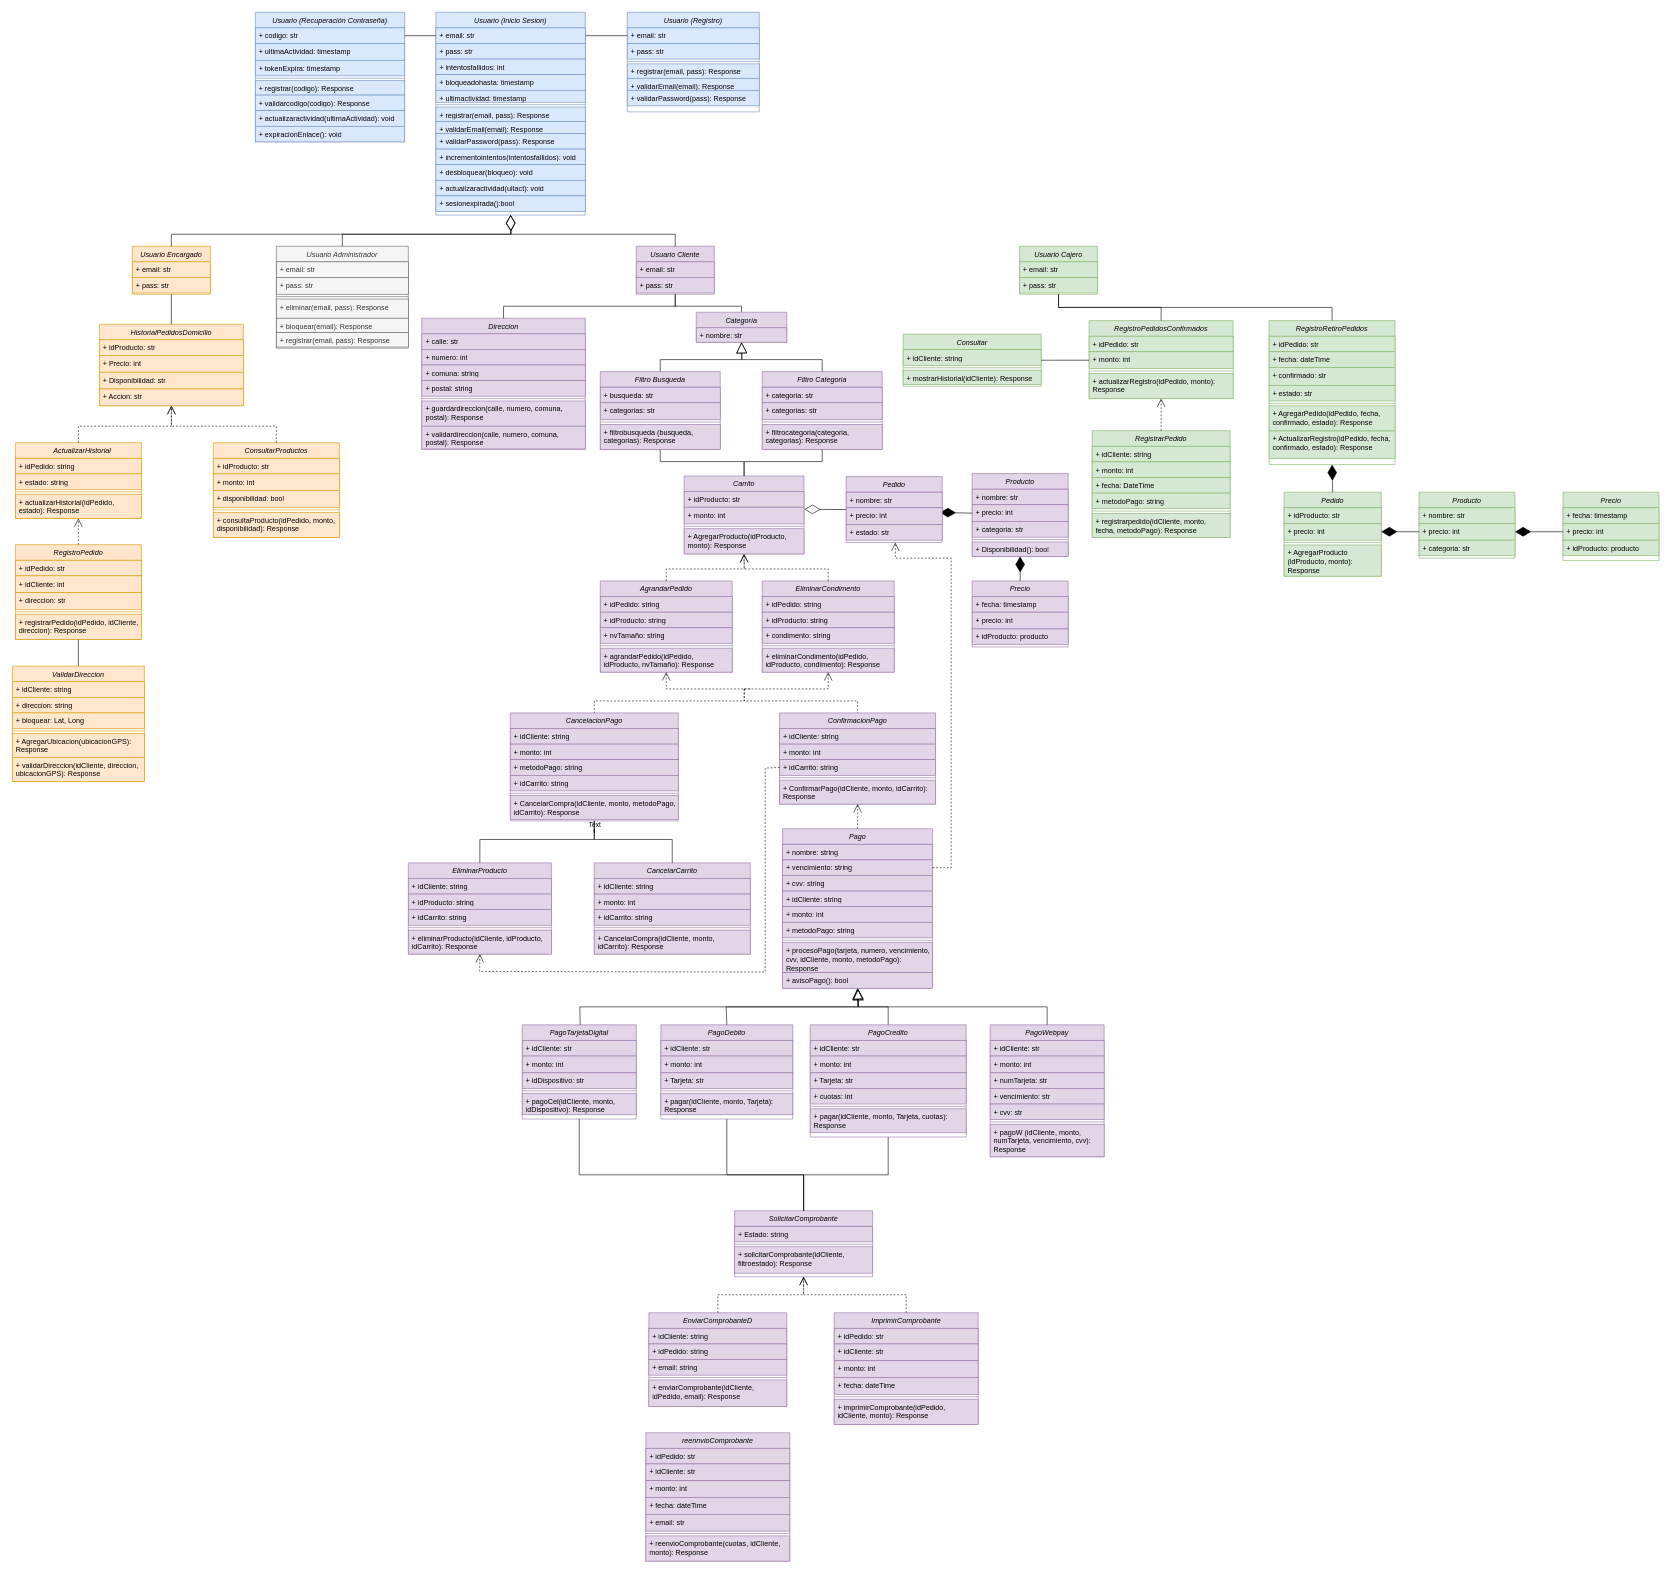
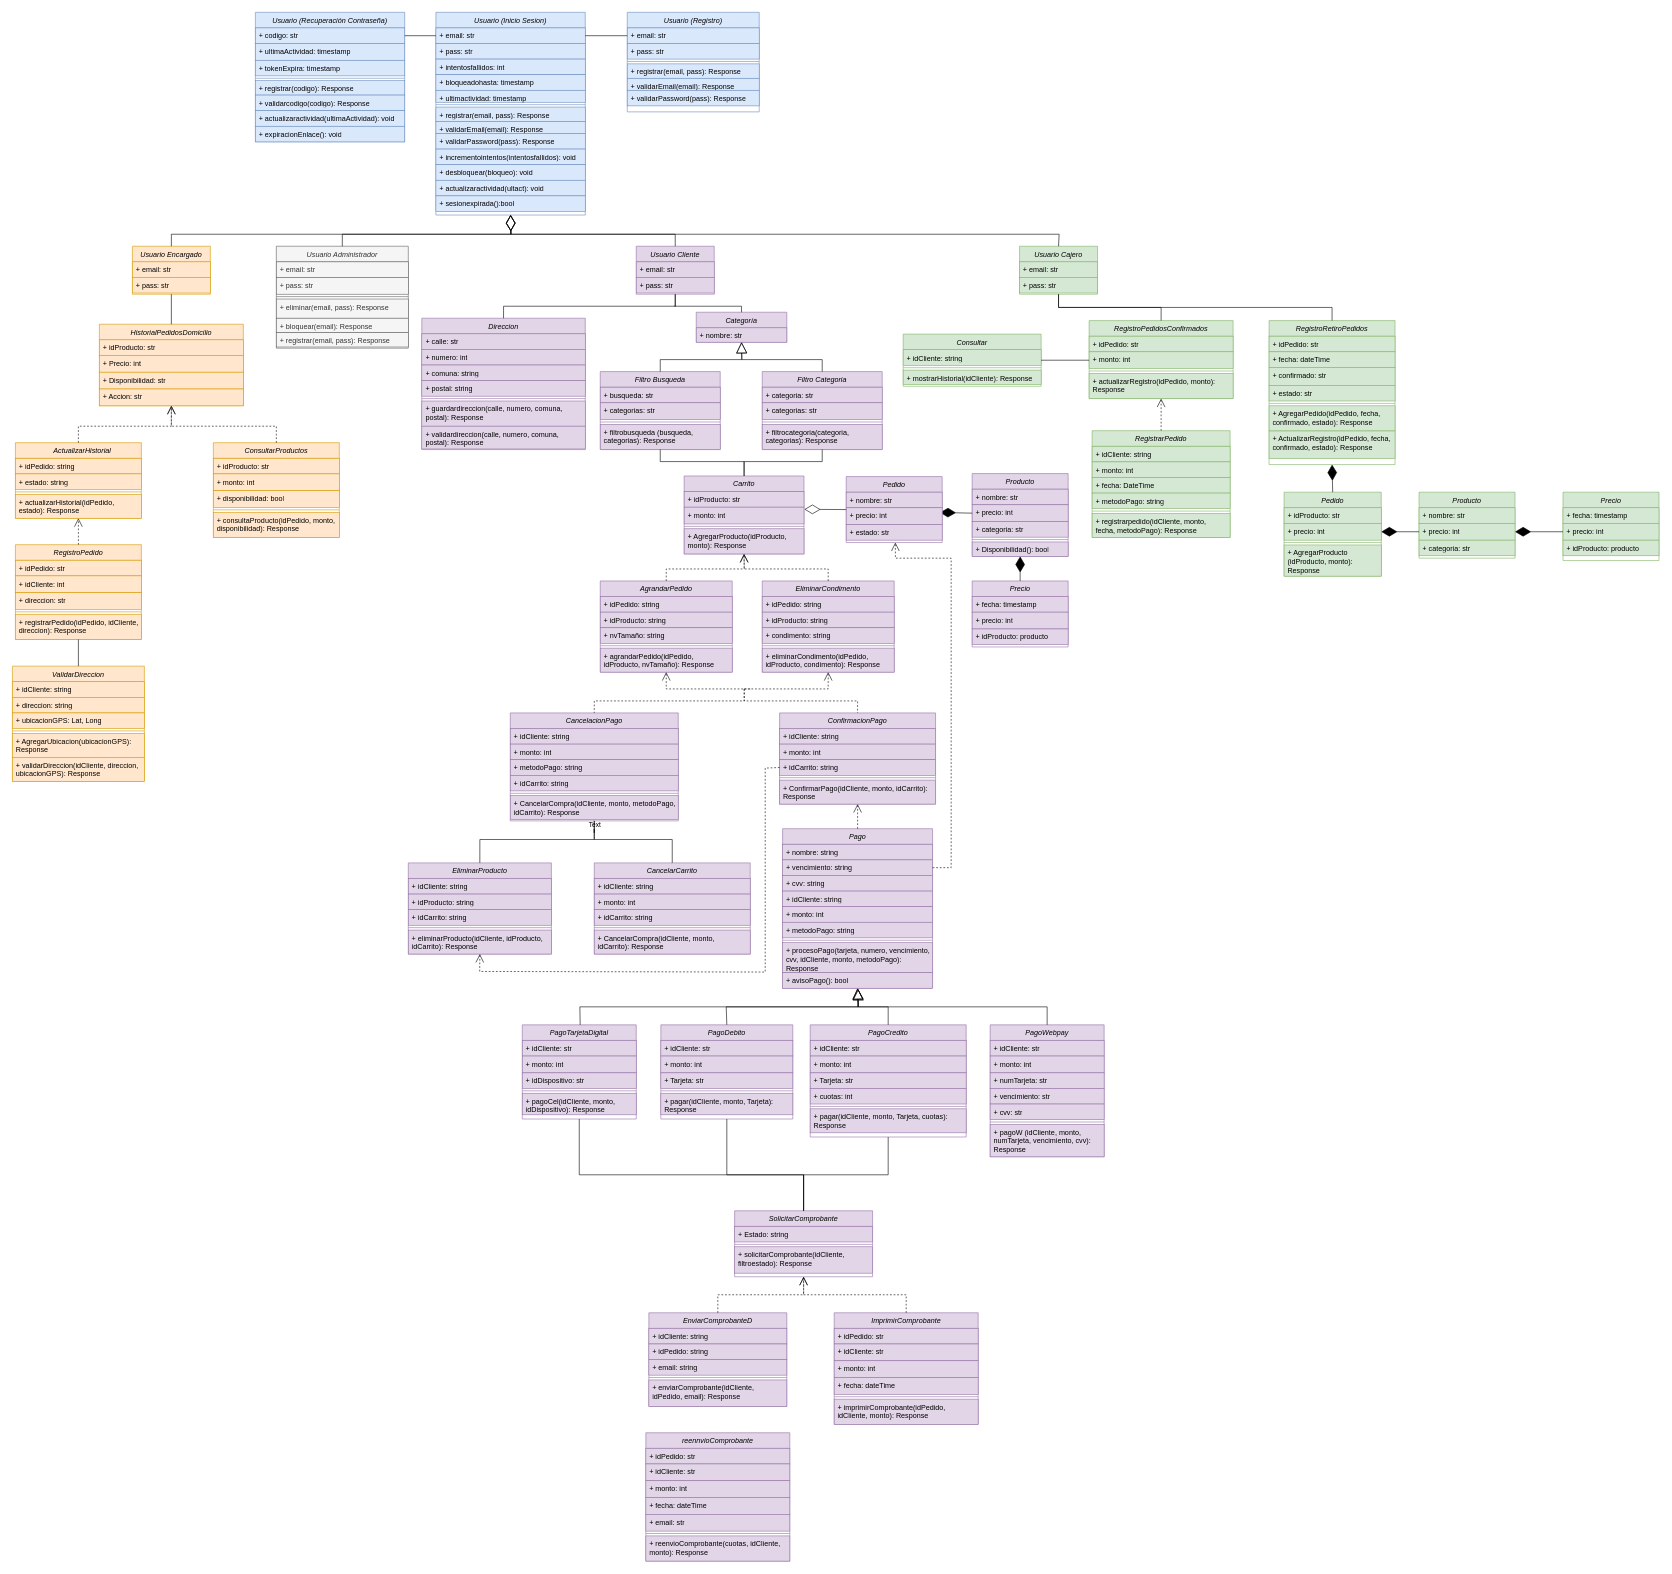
none -> (874, 234)
(53, 722) -> (60, 722)
